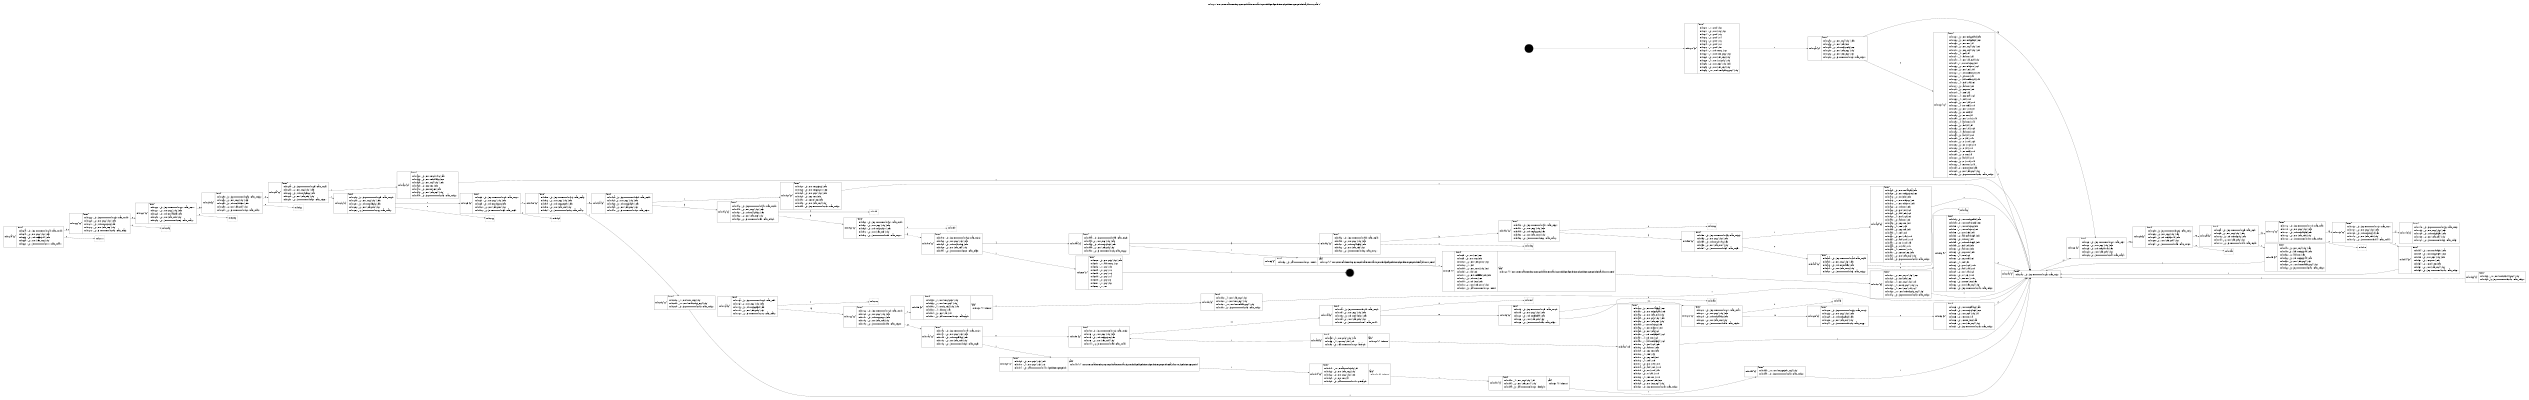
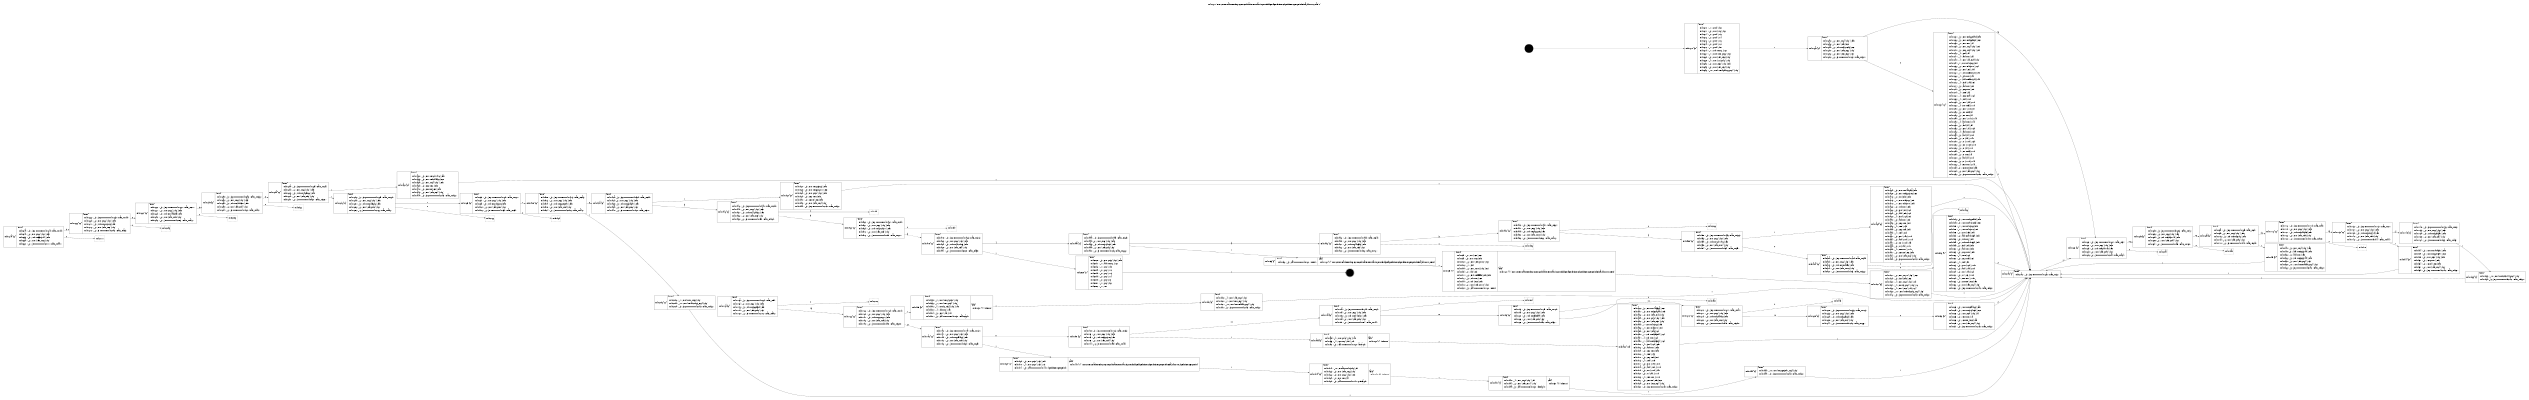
none -> (2163, 252)
none -> (2474, 256)
(1220, 341) -> (1219, 338)
